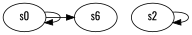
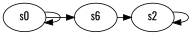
none -> (120, 17)
